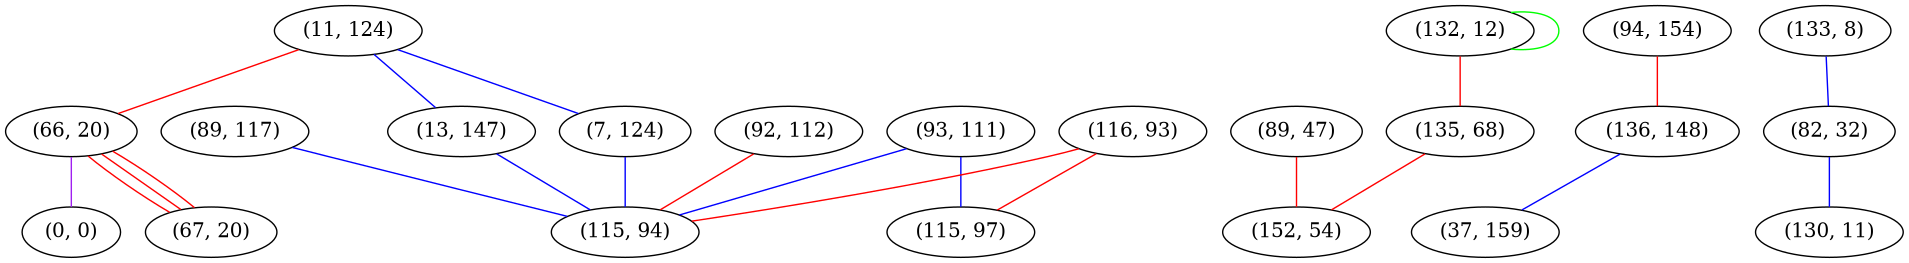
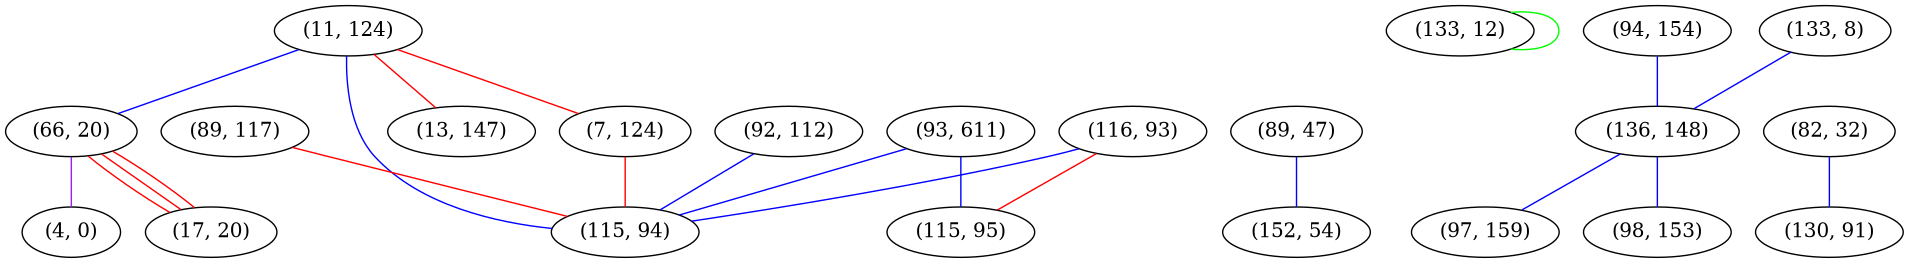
(1460, 31) -> (1460, 31)
(405, 81) -> (405, 81)
(1657, 81) -> (1657, 81)
(1827, 81) -> (1742, 80)
(208, 82) -> (208, 82)
(488, 82) -> (488, 82)
(961, 131) -> (961, 131)
(1460, 131) -> none
(430, 182) -> (430, 182)
(543, 182) -> (415, 189)
(625, 182) -> (625, 182)
(707, 182) -> (707, 182)
(1297, 182) -> (1297, 182)
(886, 189) -> (886, 189)
(71, 232) -> (71, 232)
(211, 232) -> (211, 232)
(961, 232) -> (961, 232)
(1485, 232) -> (1485, 232)
none -> (1657, 232)
(1829, 232) -> (1829, 232)
